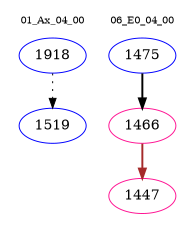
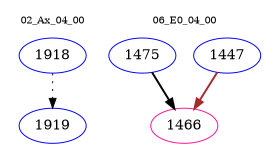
(53, 21) -> (53, 21)
(53, 126) -> (53, 126)
(142, 156) -> (209, 86)
(142, 196) -> (227, 56)
